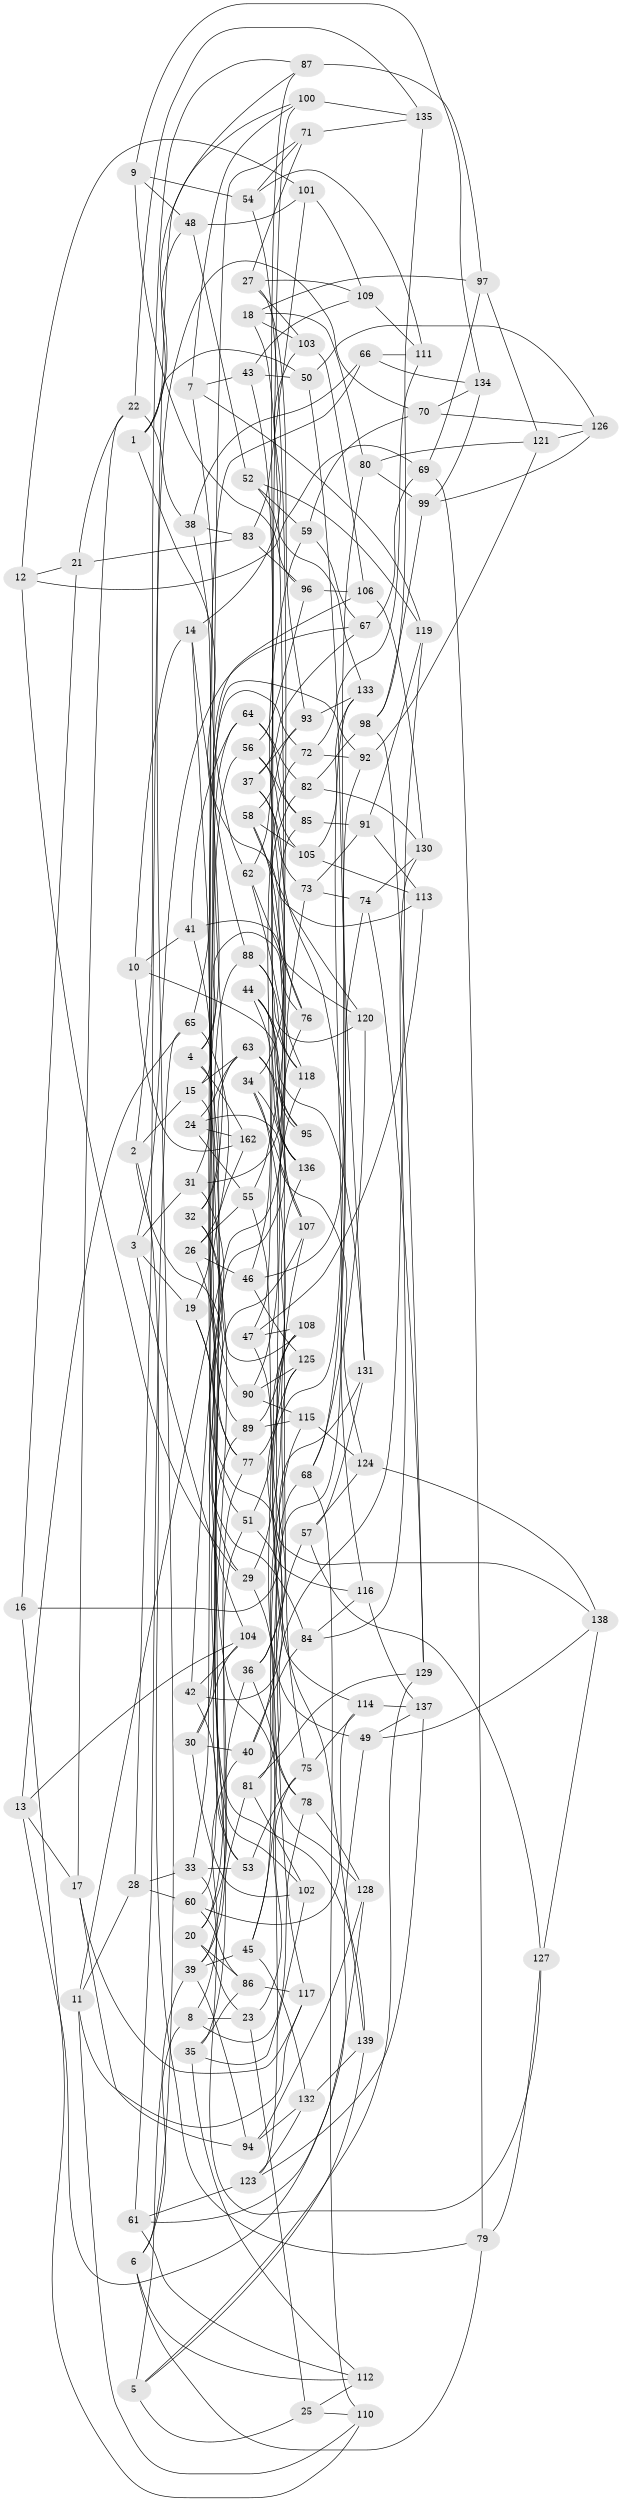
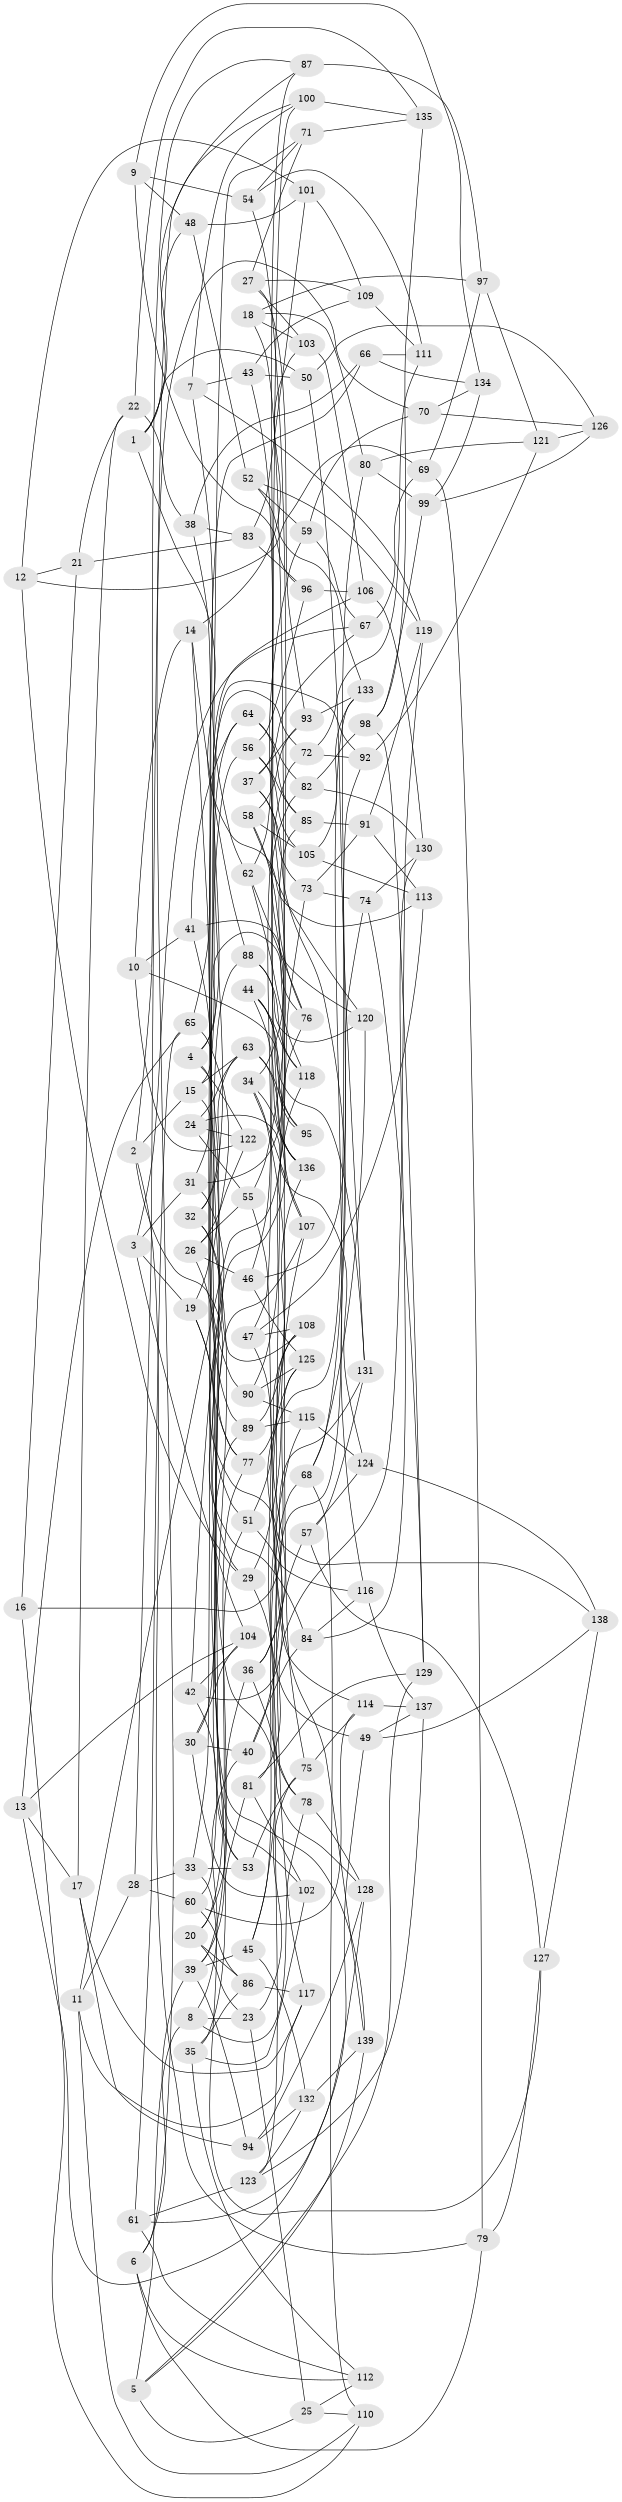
(248, 1140) -> (248, 1140)
